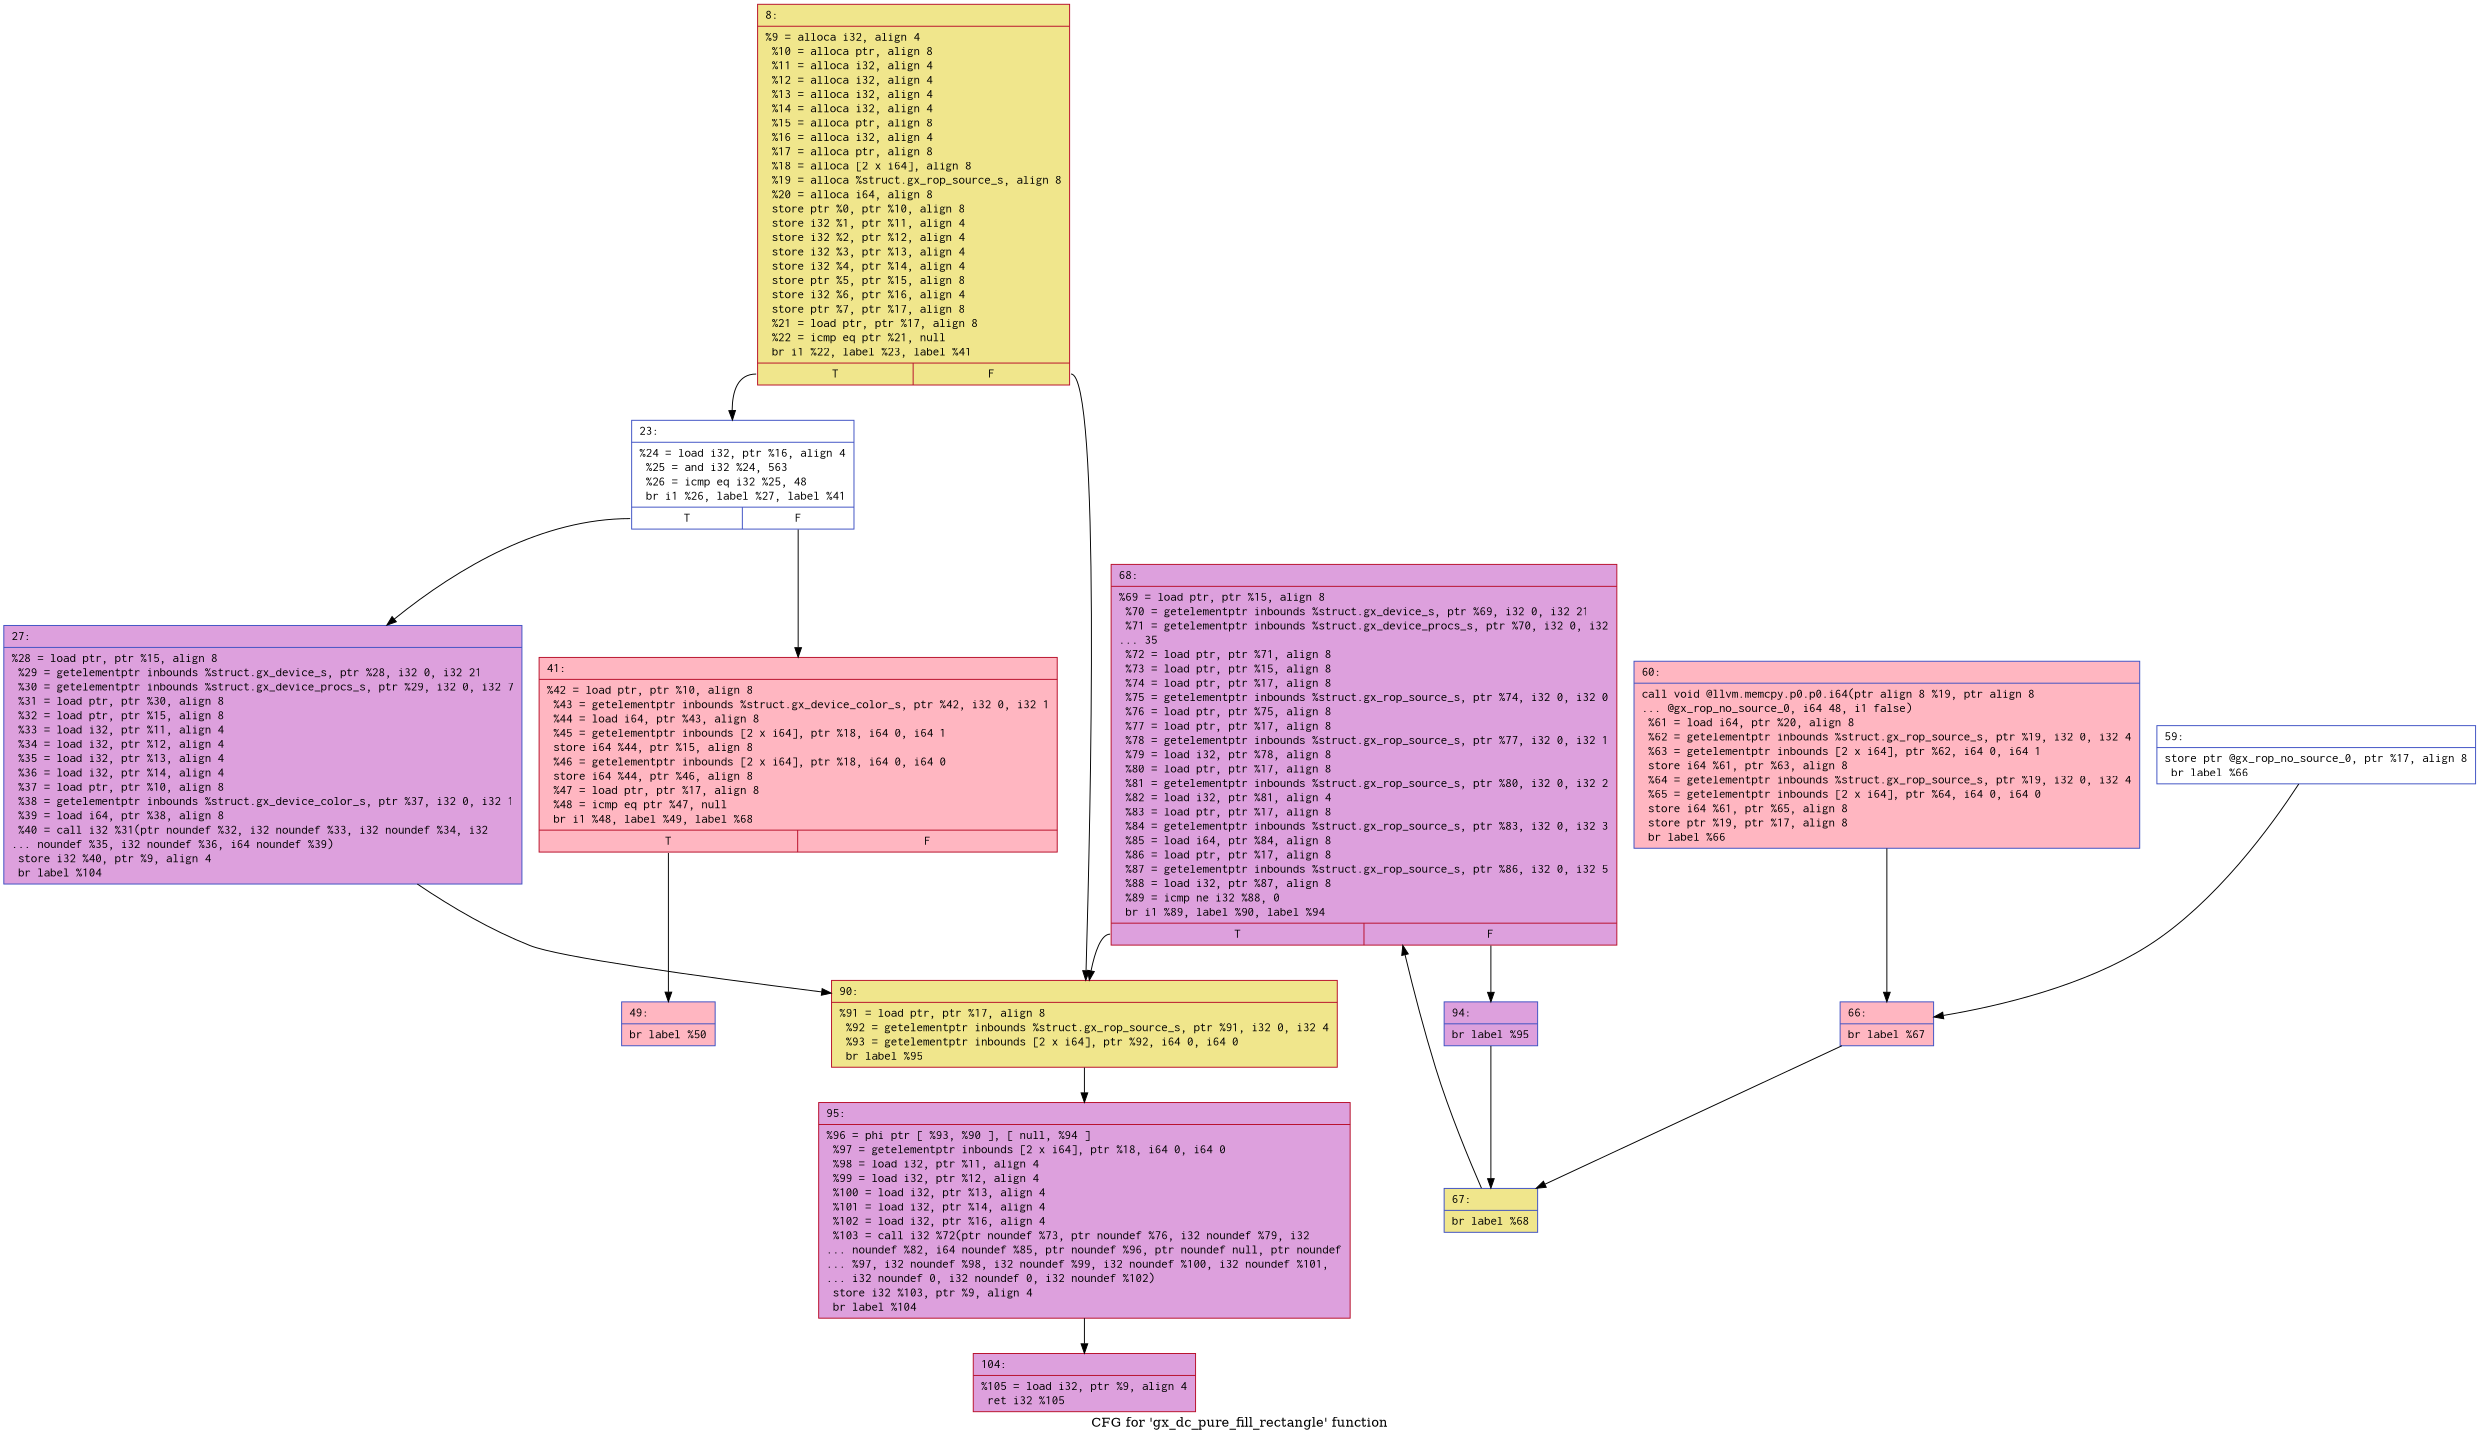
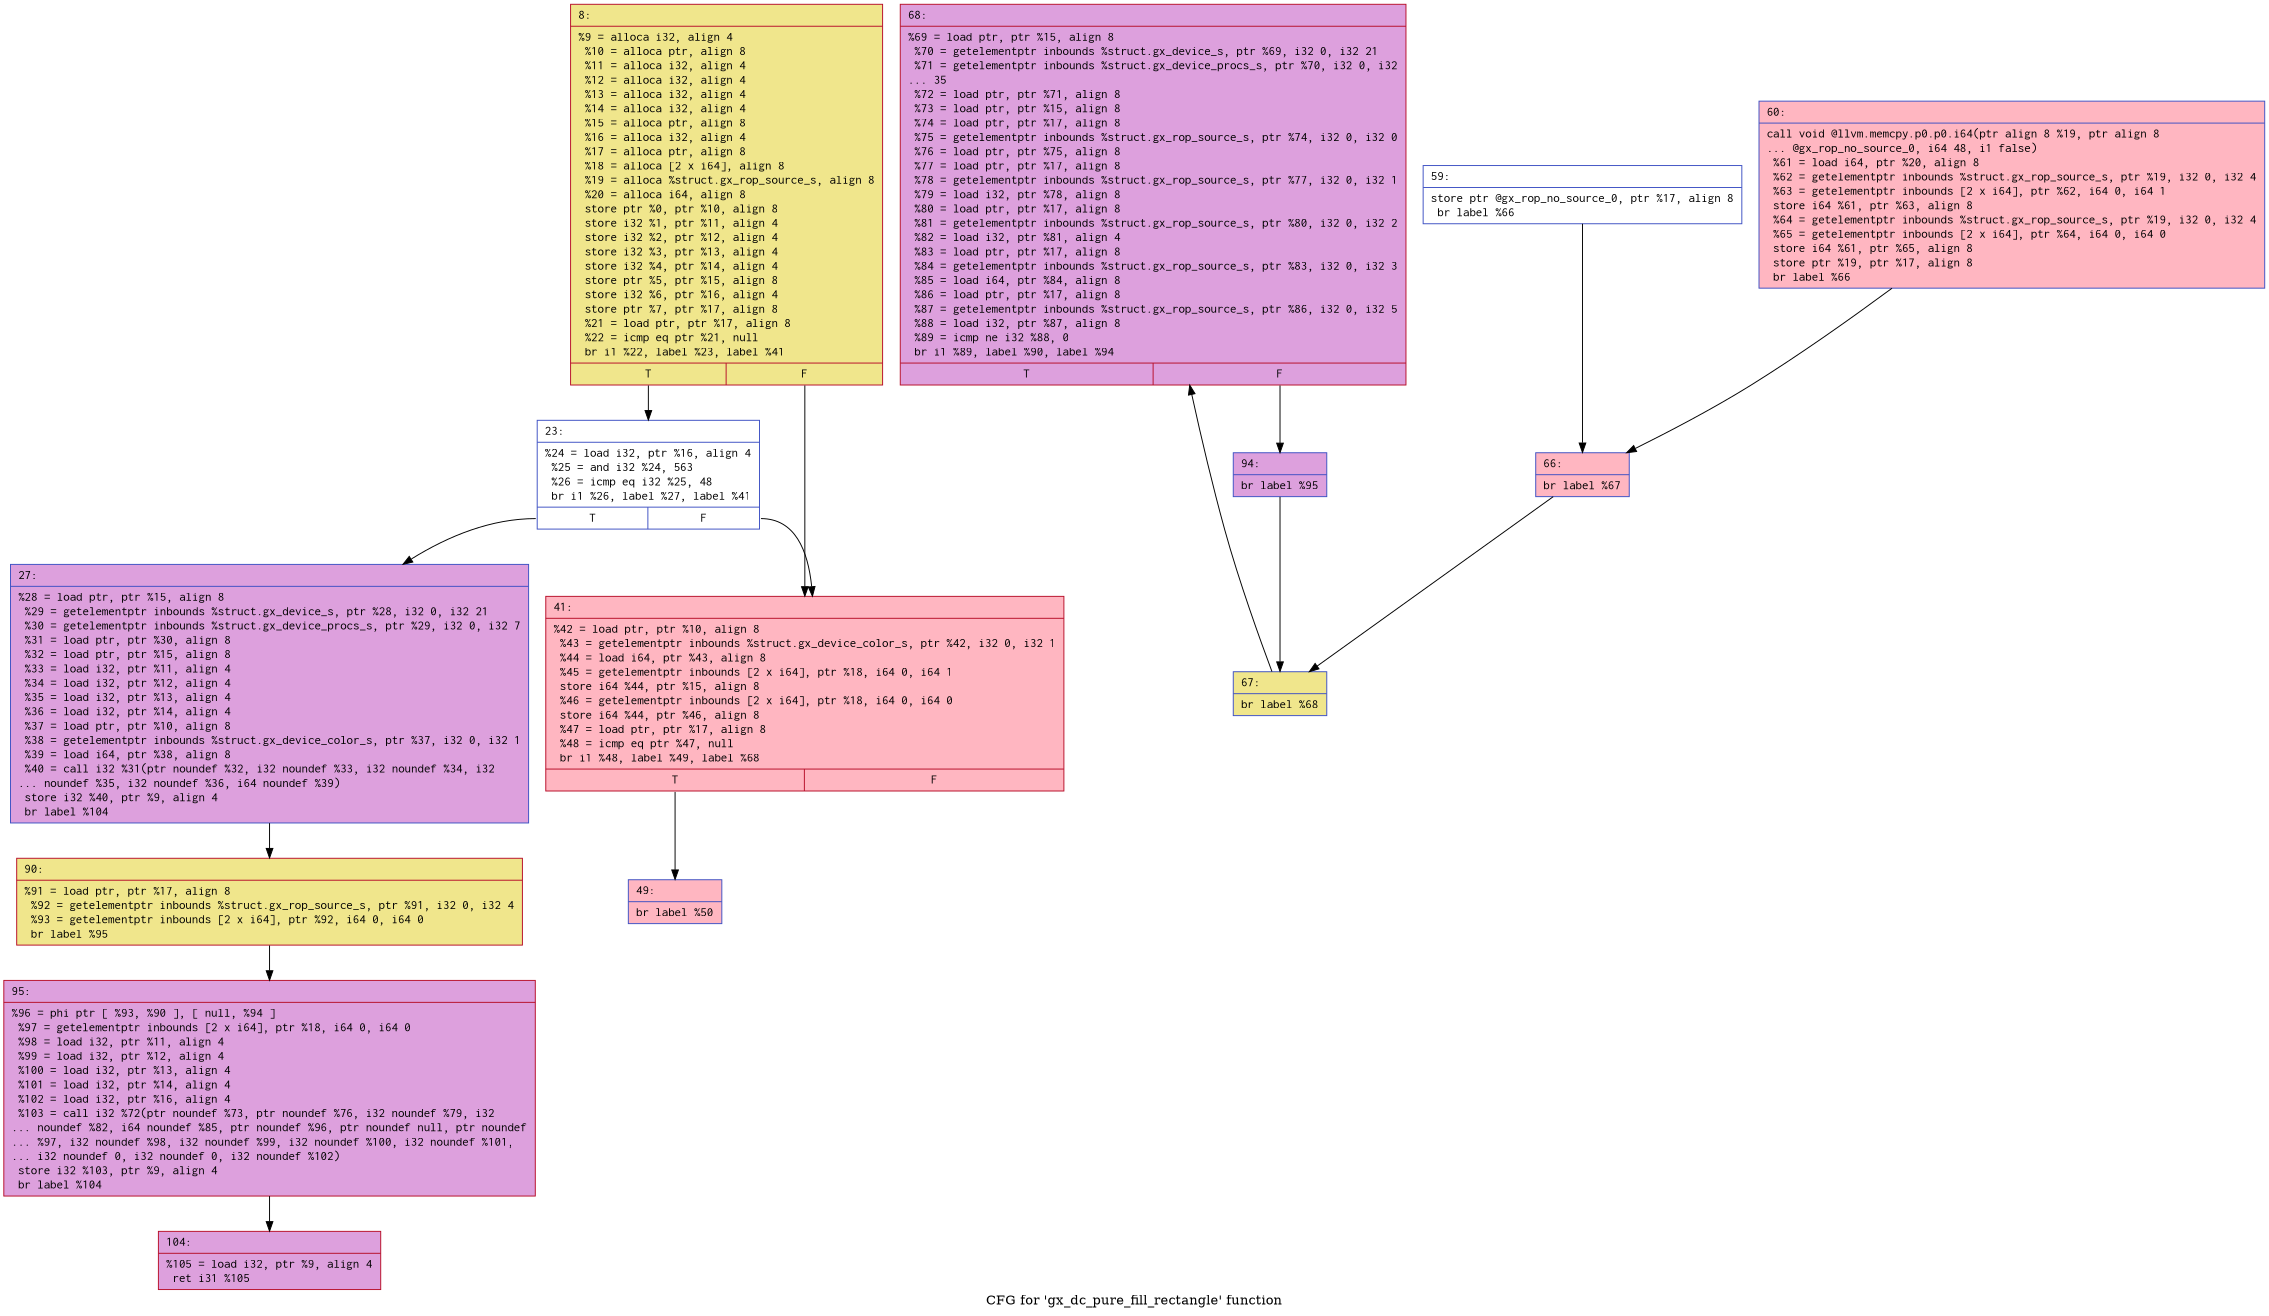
(1091, 671) -> (805, 486)
(1097, 950) -> none
(1023, 1400) -> (208, 1278)
